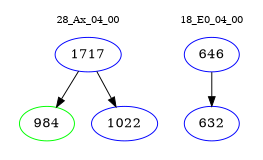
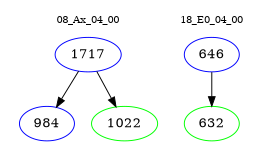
(88, 21) -> (88, 21)
(47, 124) -> (47, 124)
(125, 124) -> (125, 124)
(212, 124) -> (212, 124)
